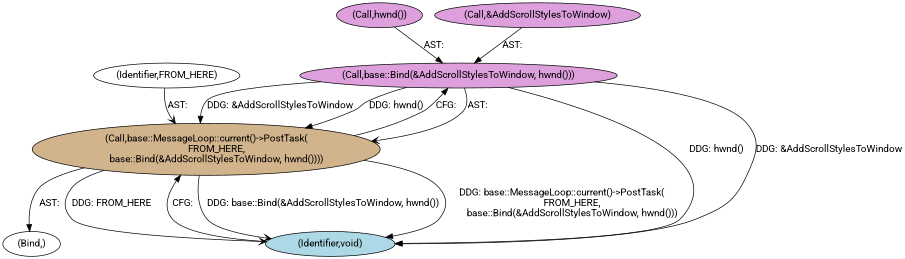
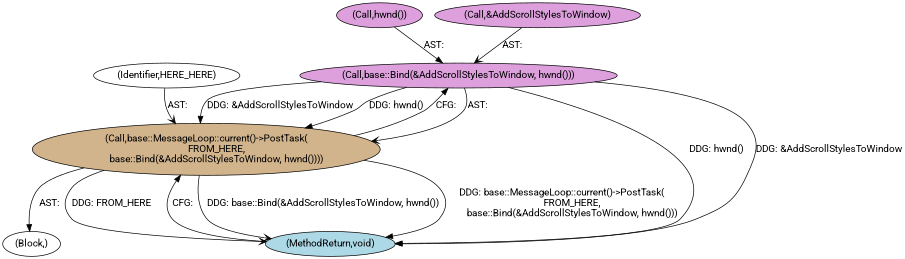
(501, 43) -> (501, 43)
(167, 76) -> (167, 76)
(32, 244) -> (32, 244)
(330, 244) -> (330, 244)
